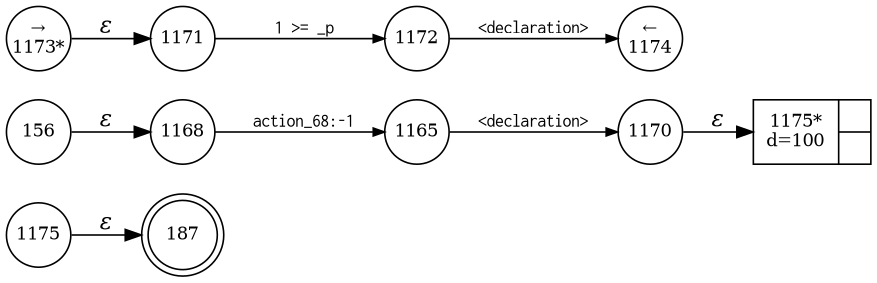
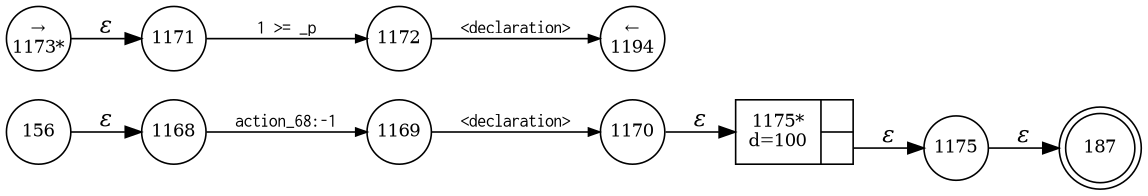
(650, 39) -> (633, 39)
(417, 132) -> (399, 132)
none -> (880, 148)
